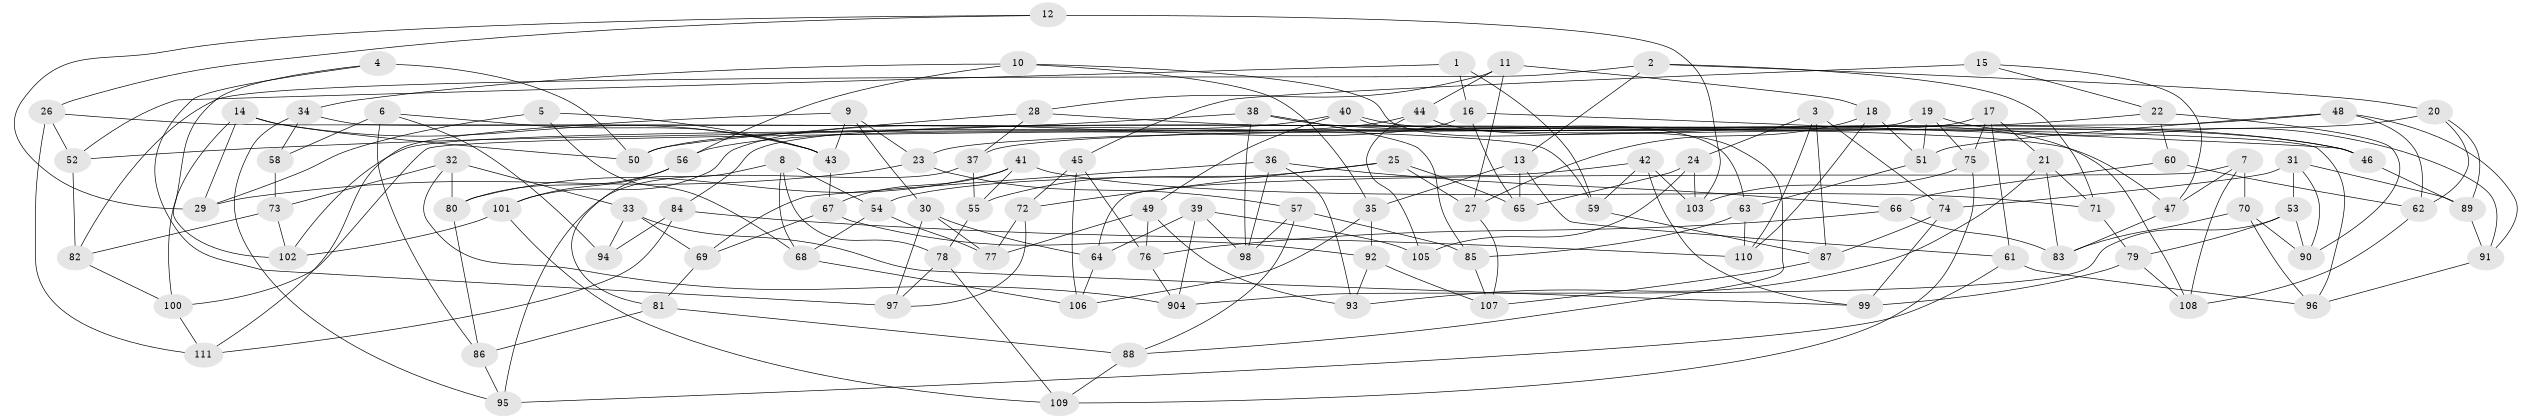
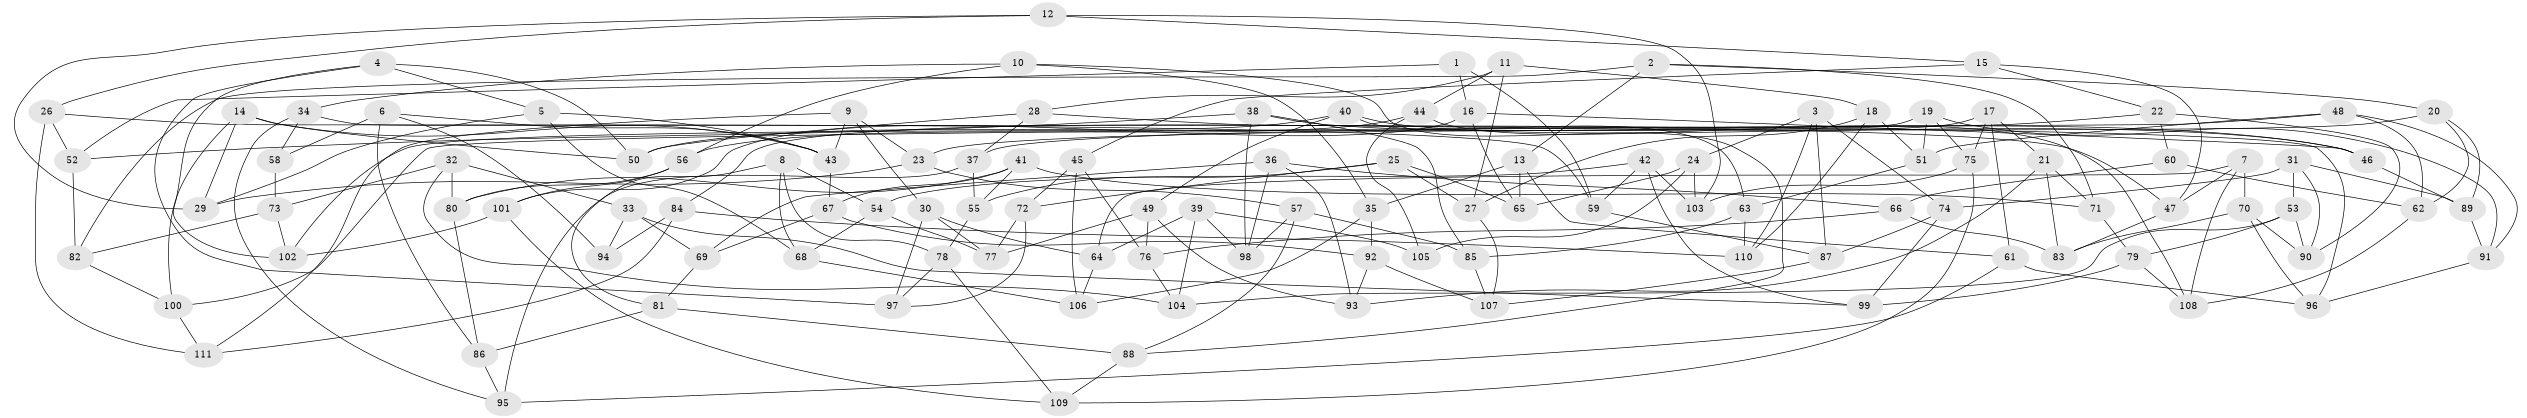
none -> (1515, 39)
none -> (486, 95)
(1177, 306) -> (1177, 306)
